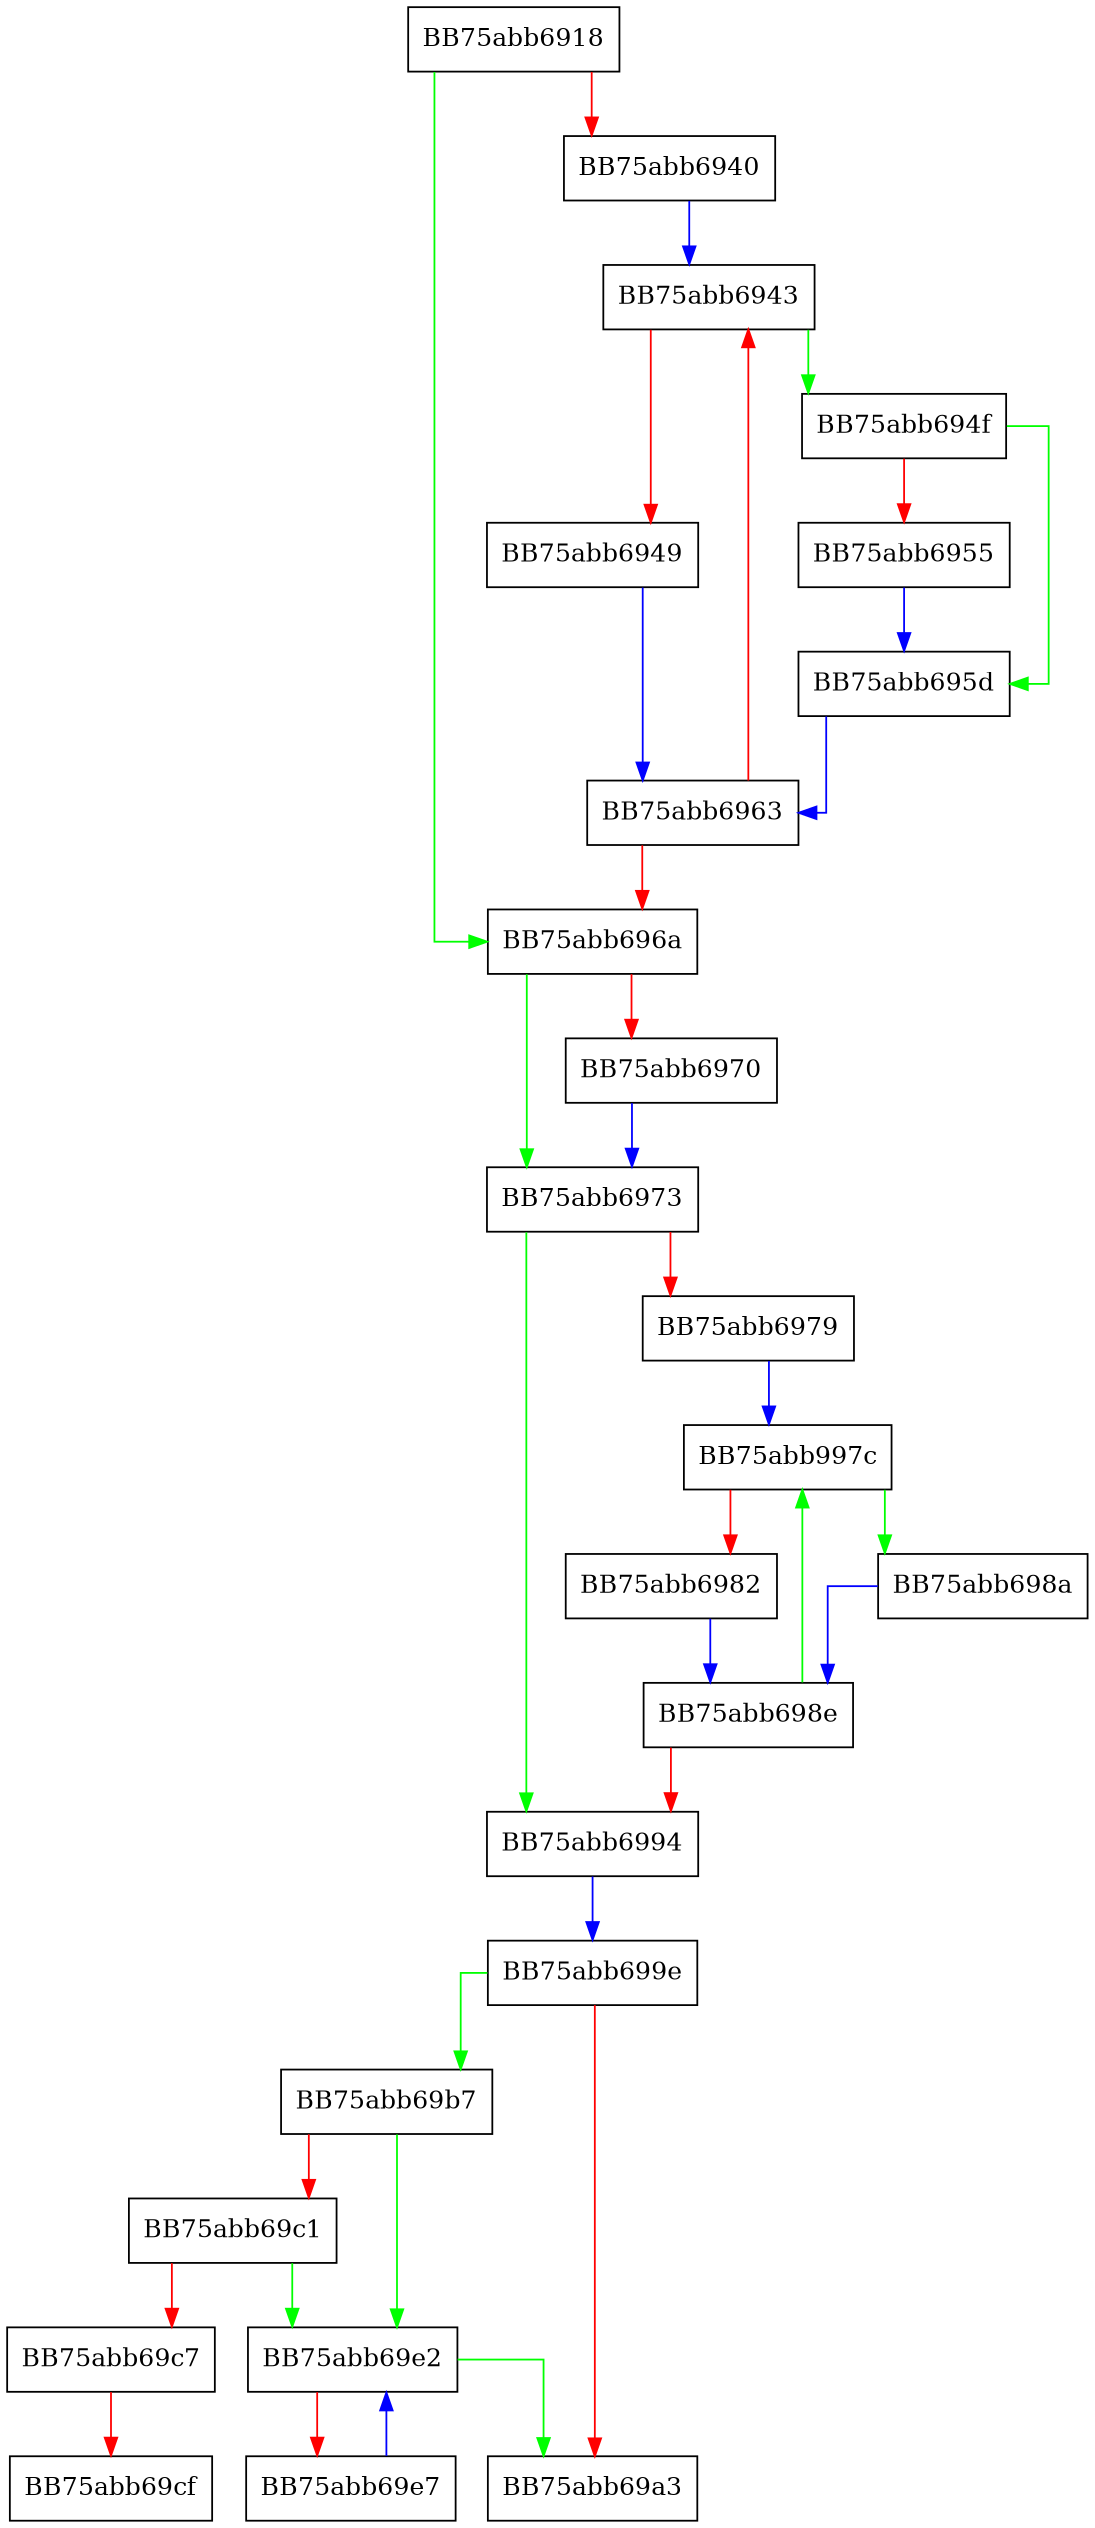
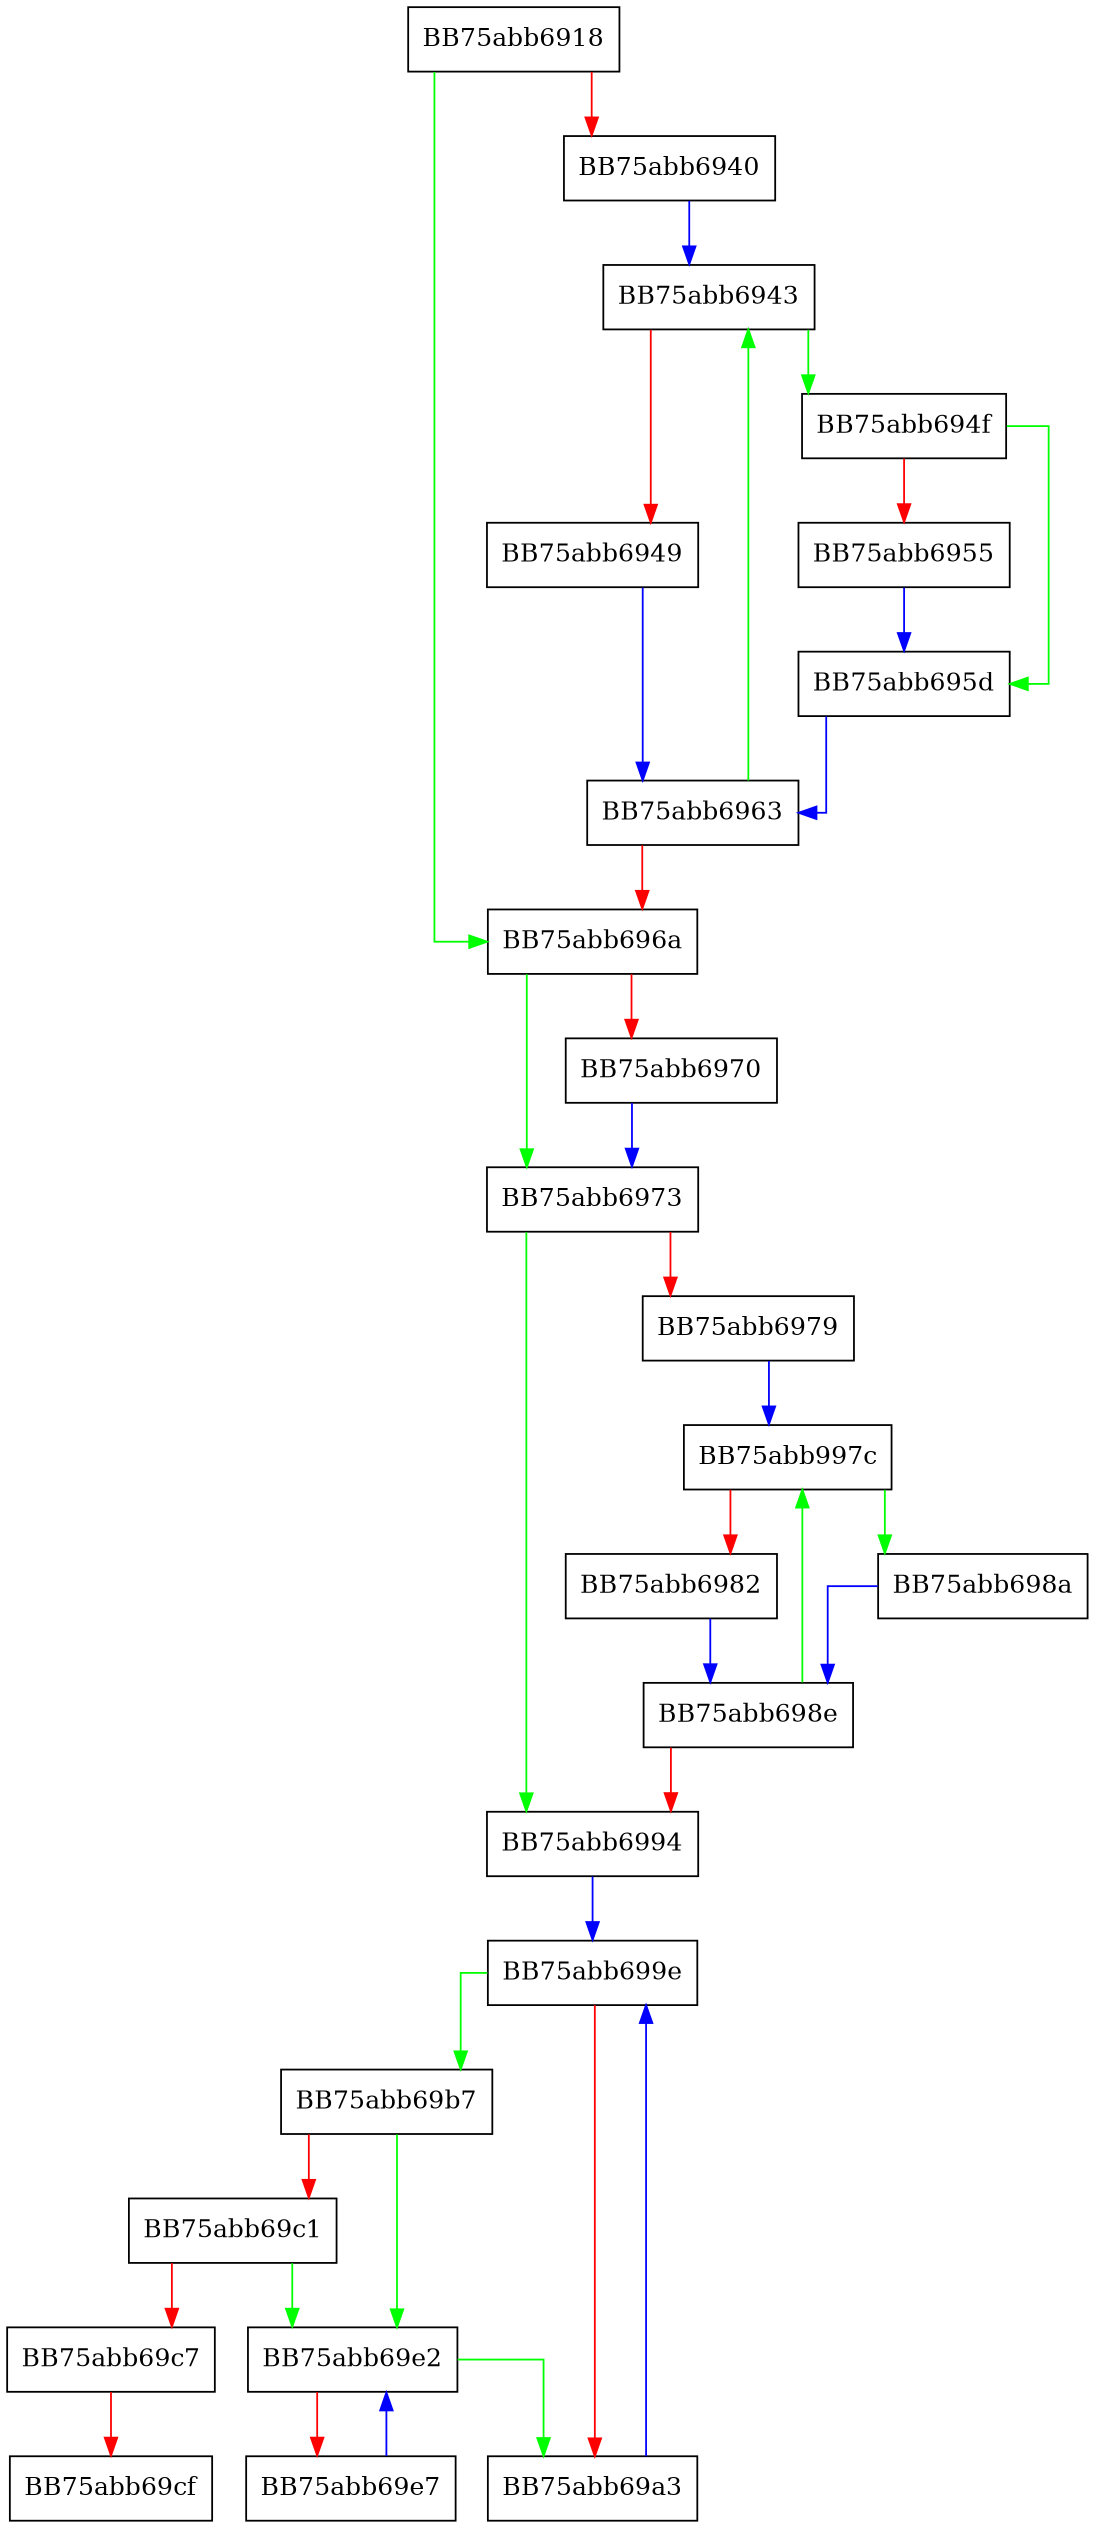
(748, 564) -> (748, 564)
none -> (646, 2240)
